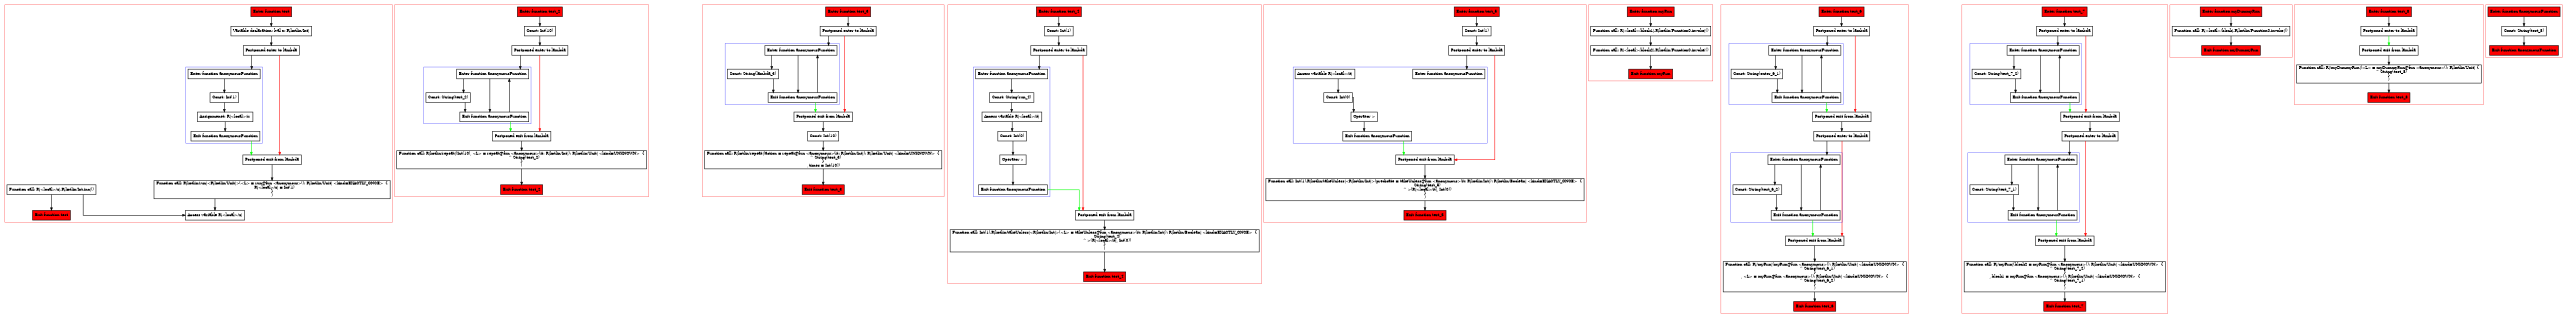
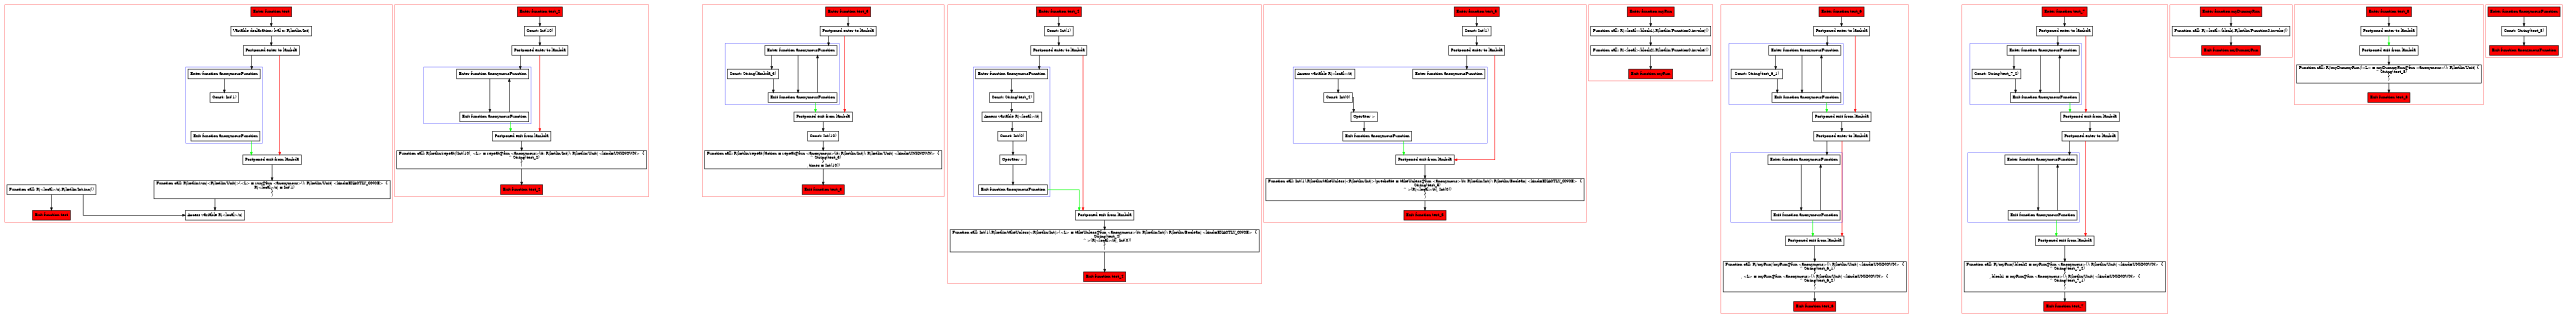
(1757, 74) -> (1757, 74)
(448, 98) -> none
(1012, 98) -> (1012, 98)
(225, 117) -> none
(1757, 190) -> none
(1994, 190) -> none
